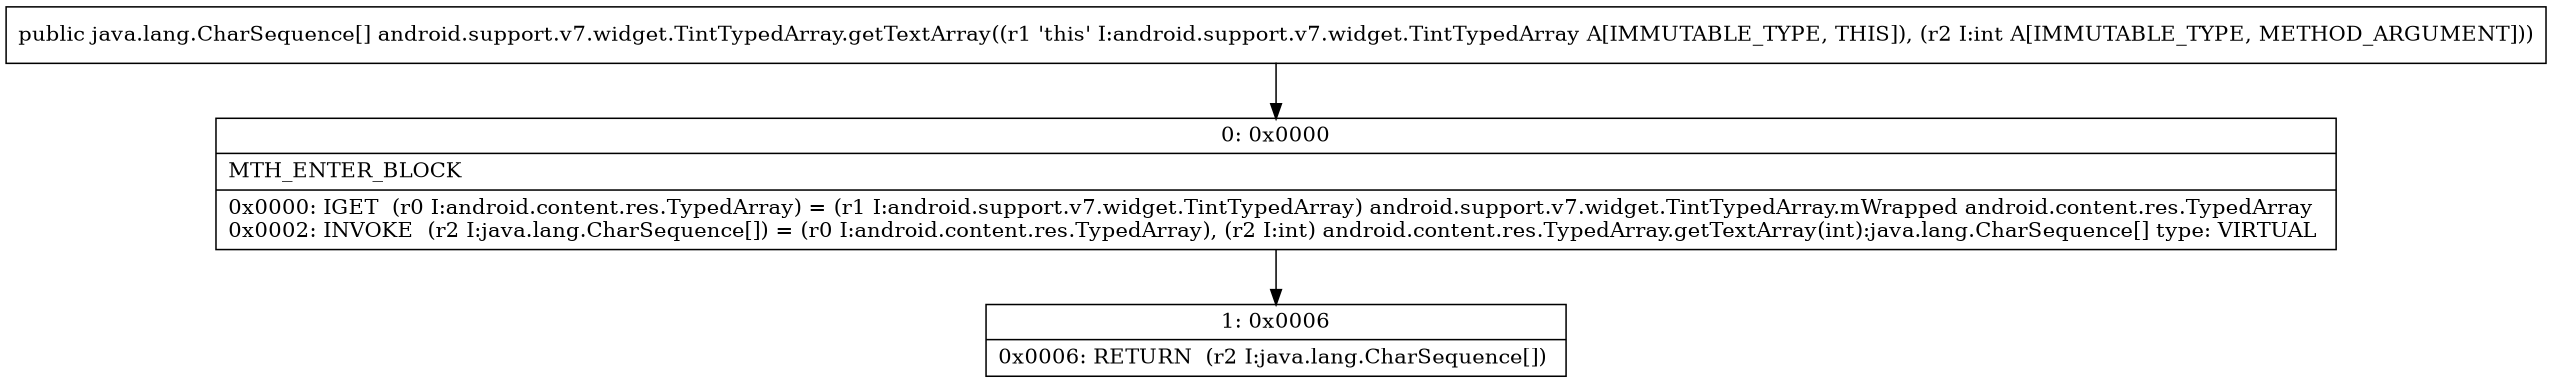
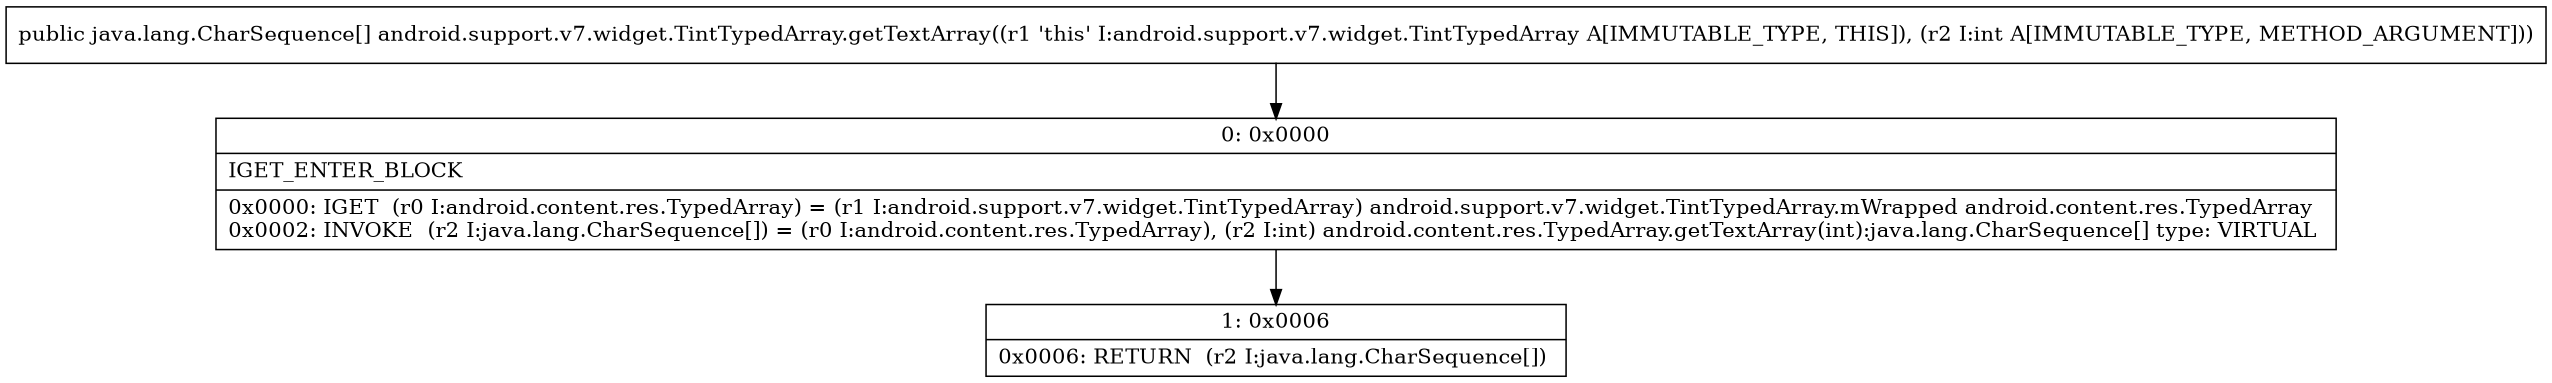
(346, 171) -> (346, 171)
